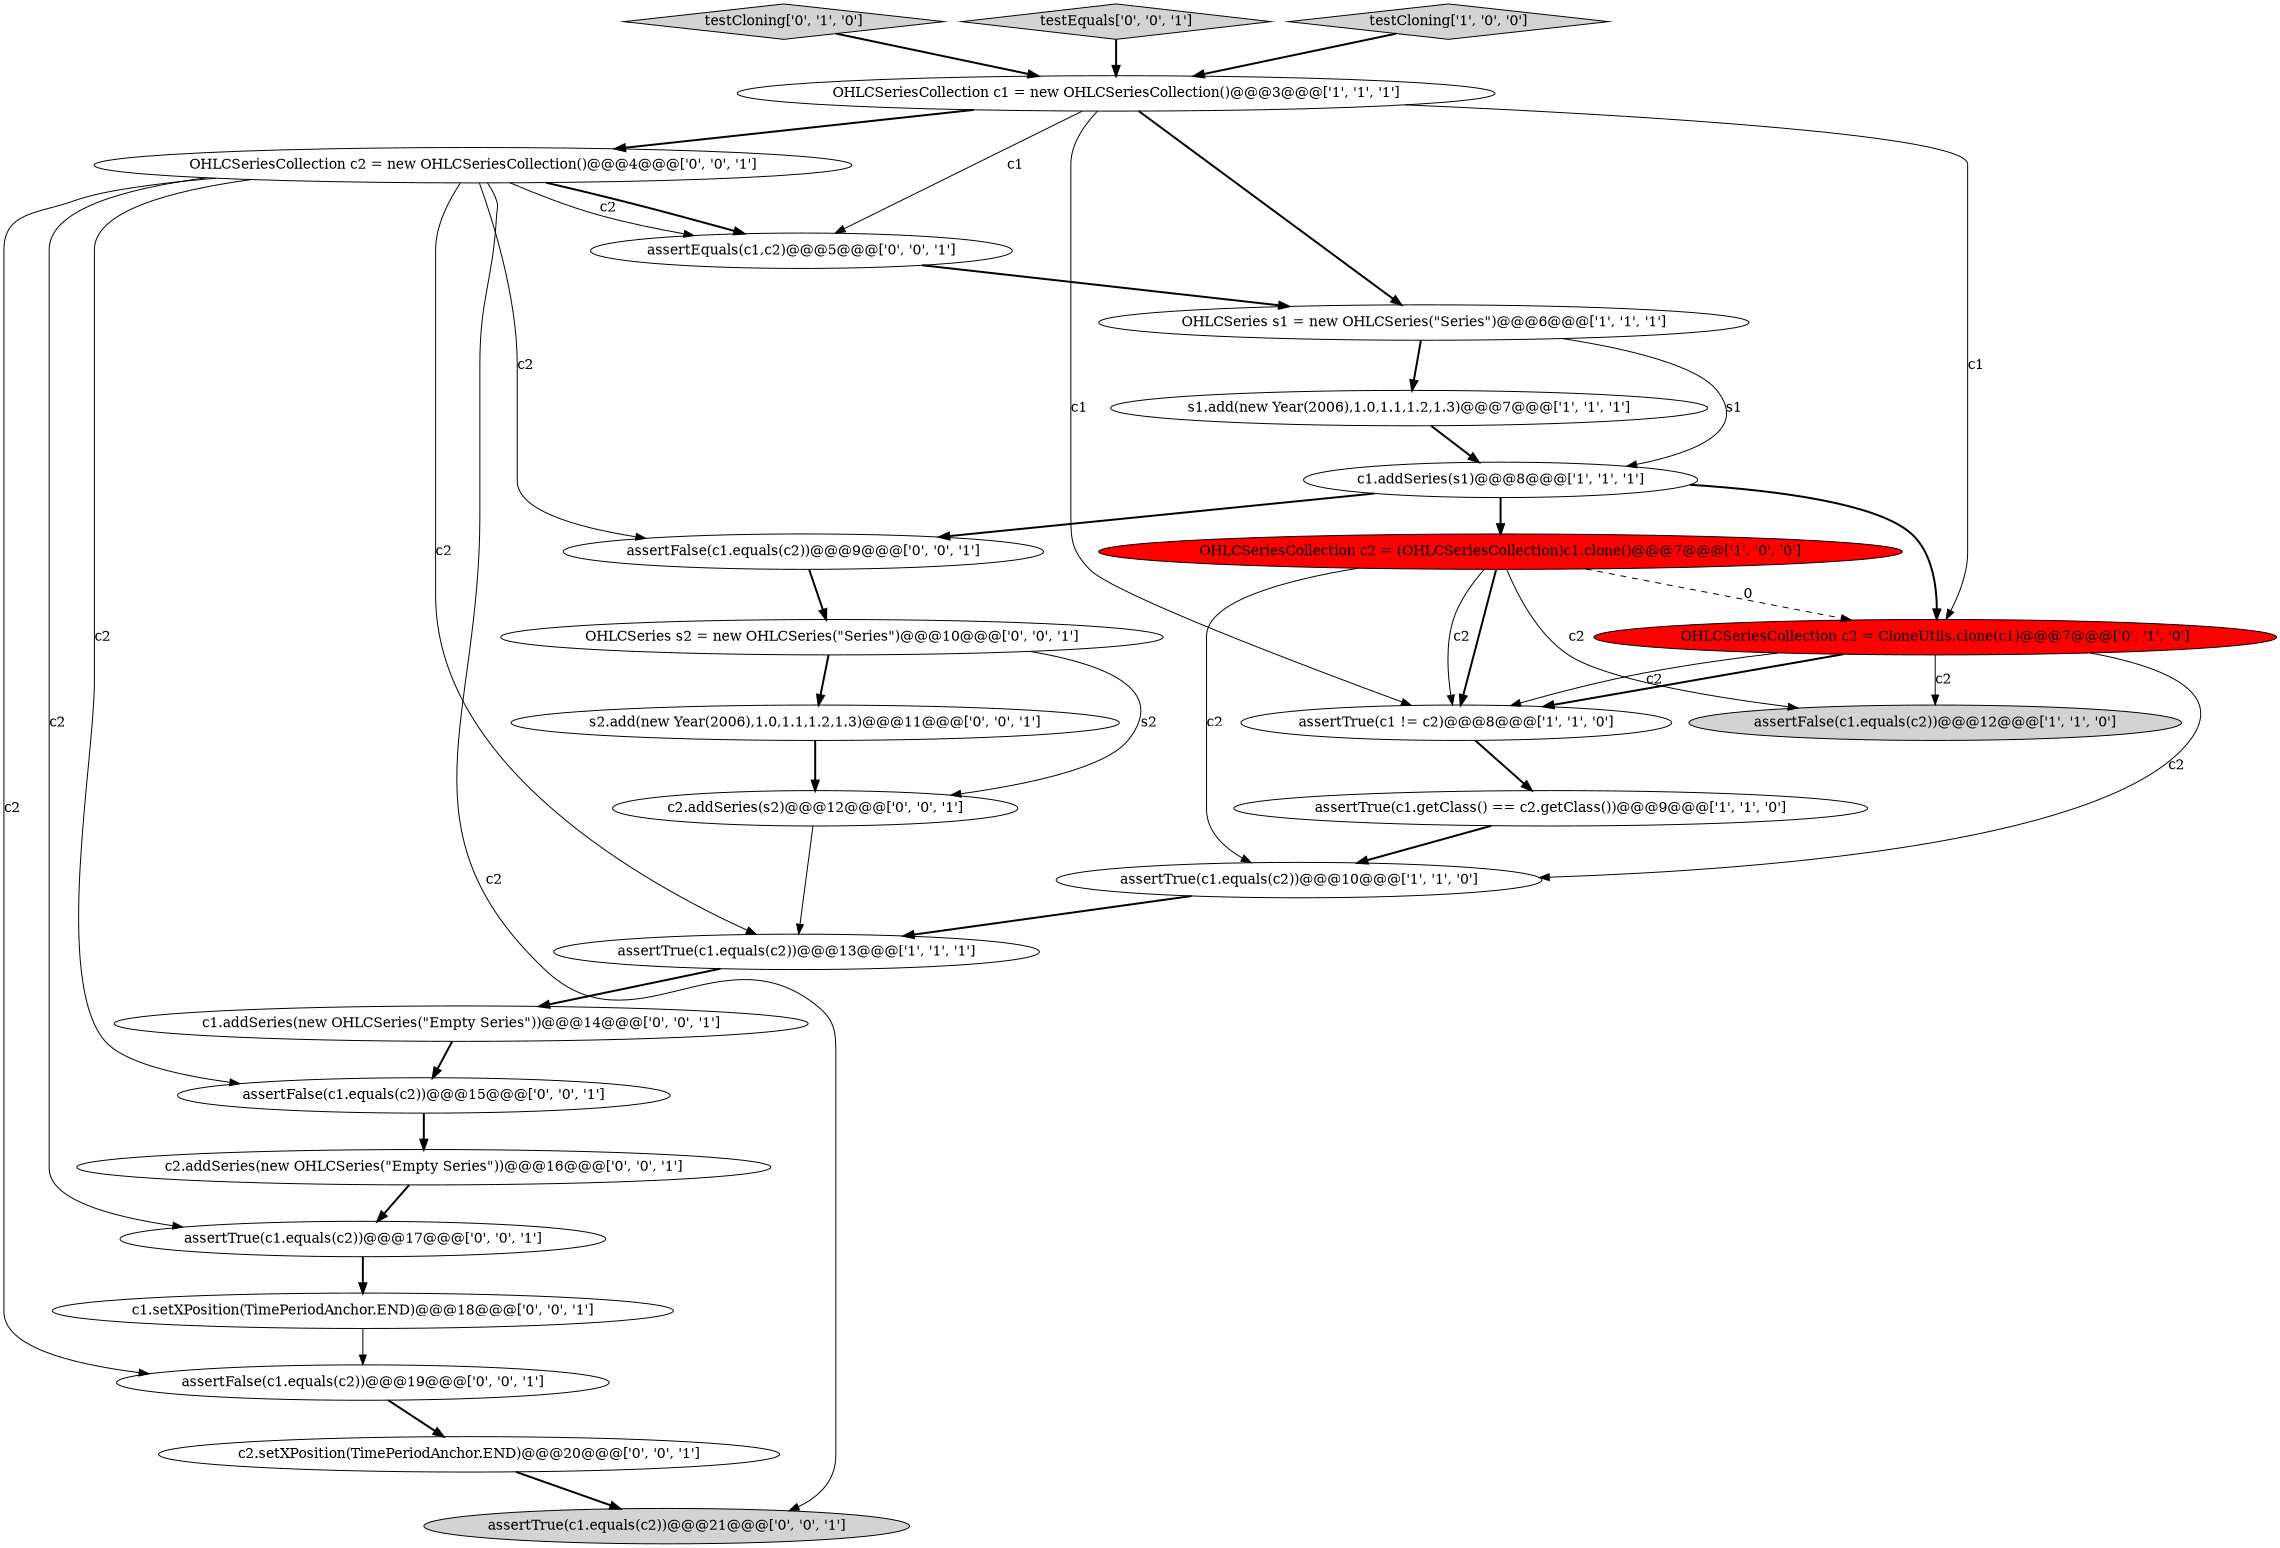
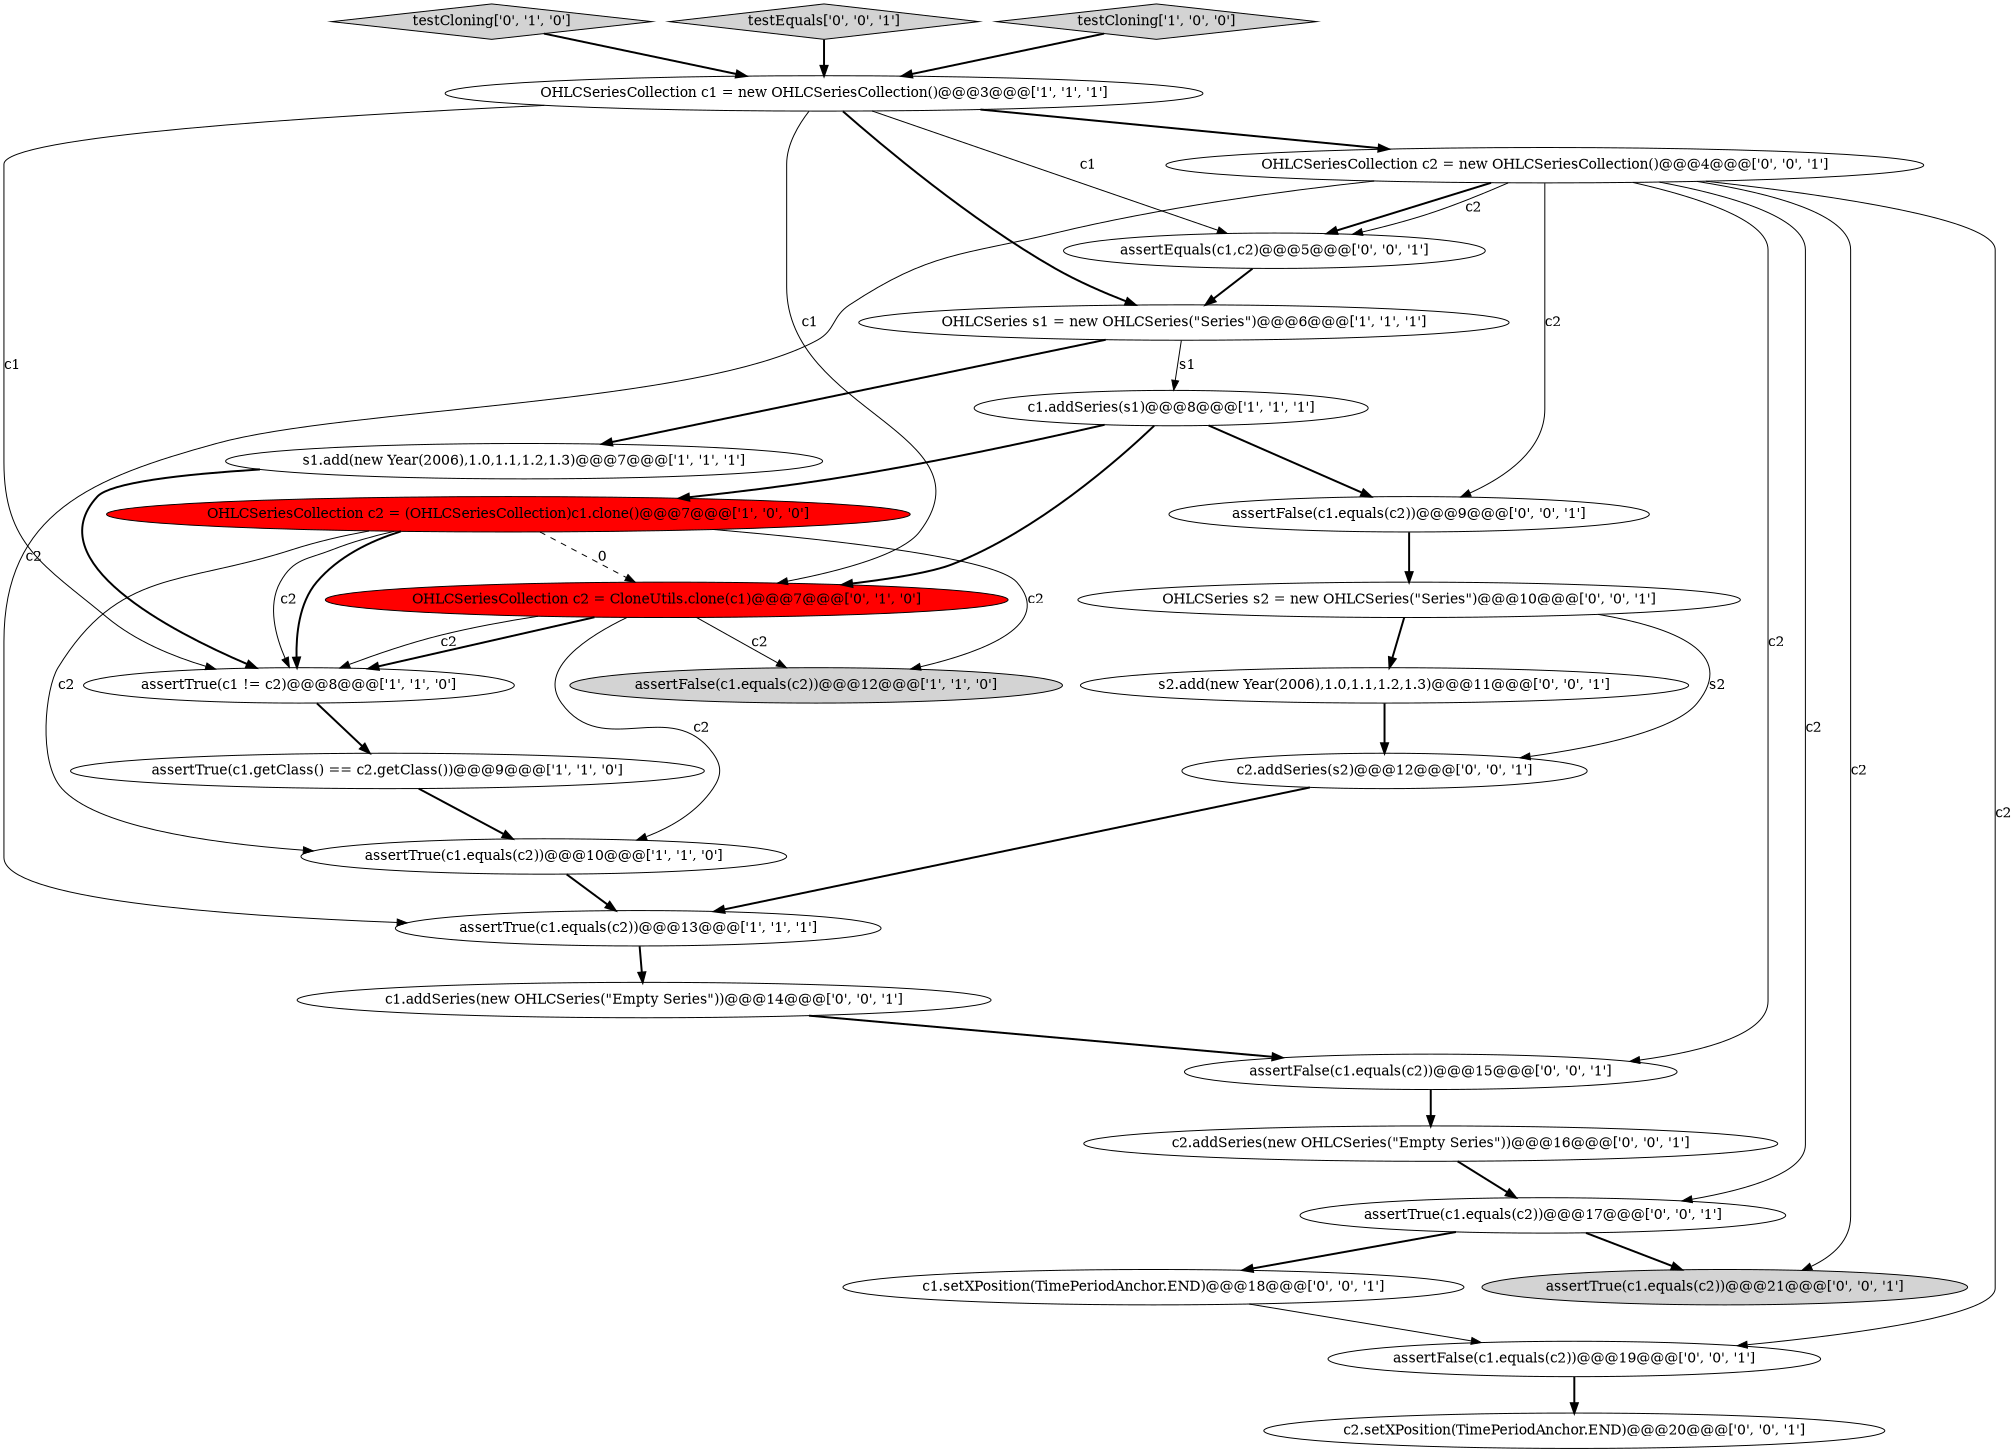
(1451, 441) -> (84, 539)
(806, 875) -> (1017, 848)
(563, 1489) -> (1629, 1249)
